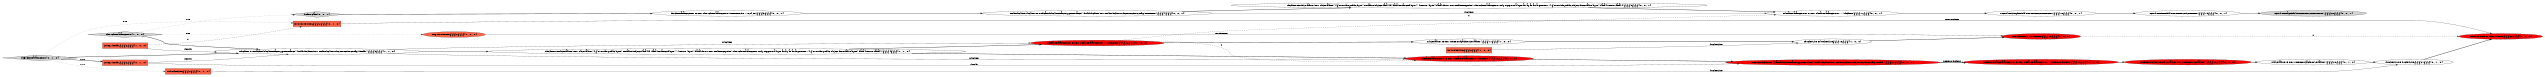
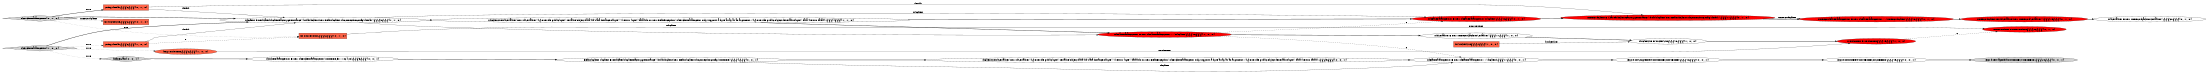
none -> (83, 46)
(2414, 62) -> none
(82, 65) -> (89, 19)
